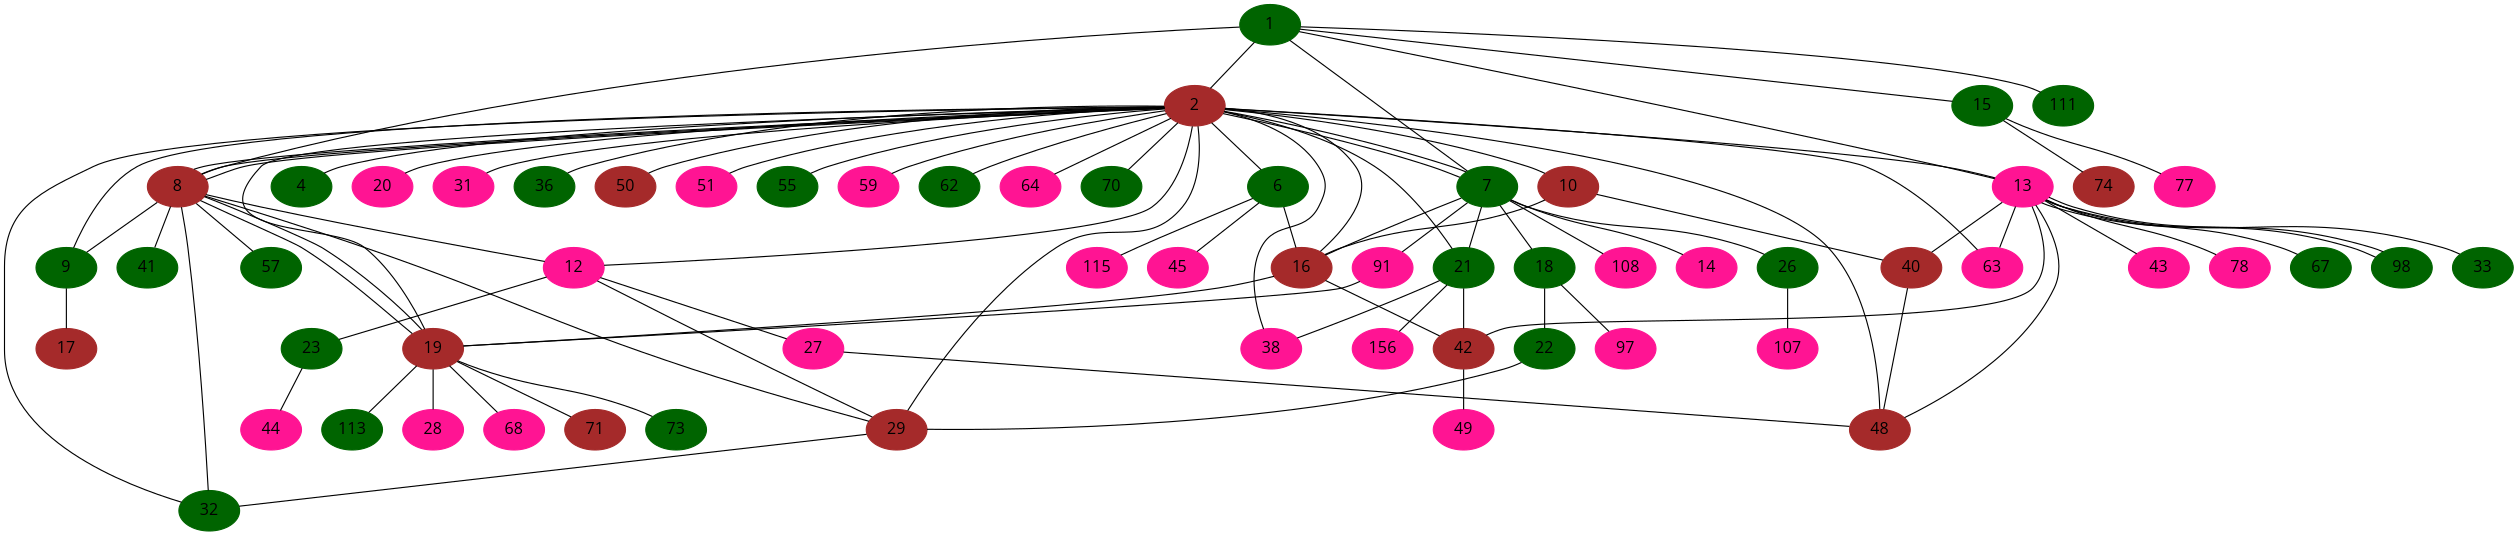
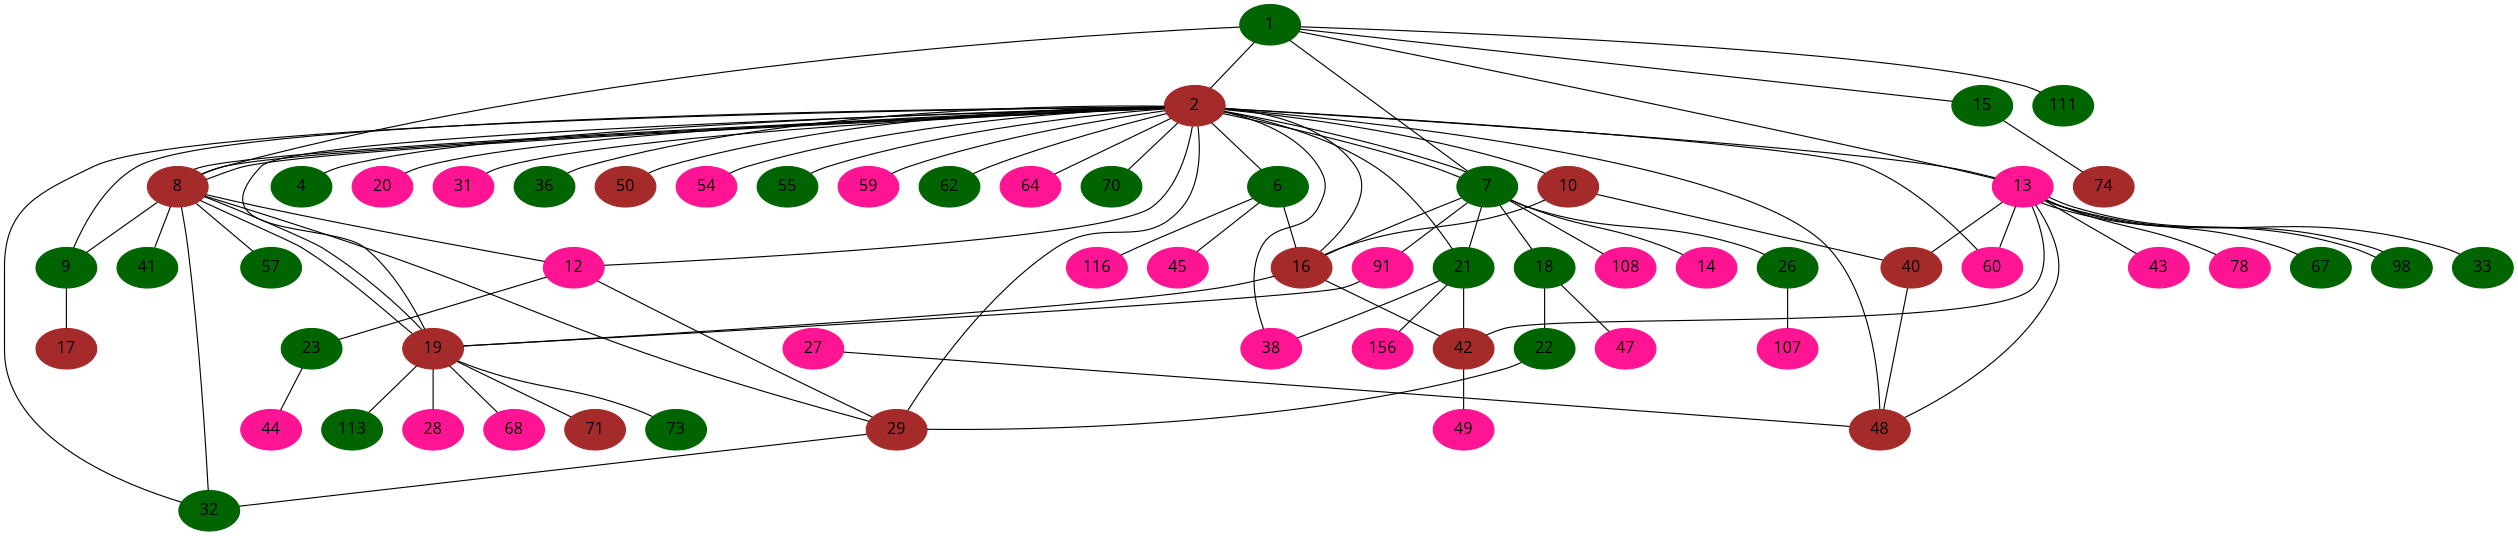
(706, 187) -> (706, 187)
(2185, 187) -> none
(1097, 268) -> (1097, 268)
(1992, 268) -> (1992, 268)
(694, 308) -> none
(1626, 349) -> (1626, 349)
